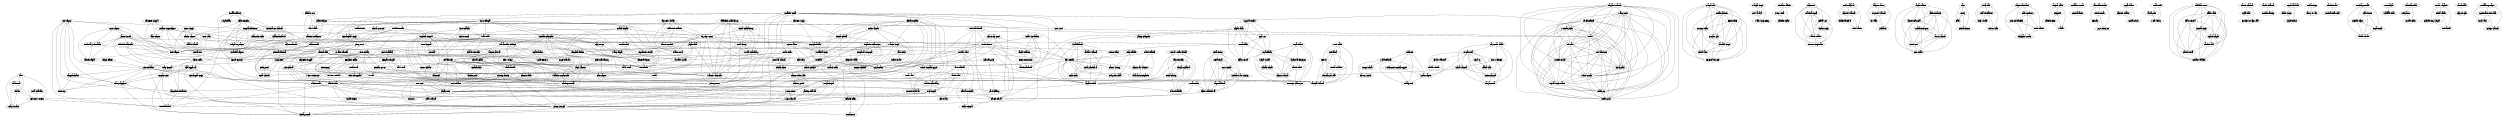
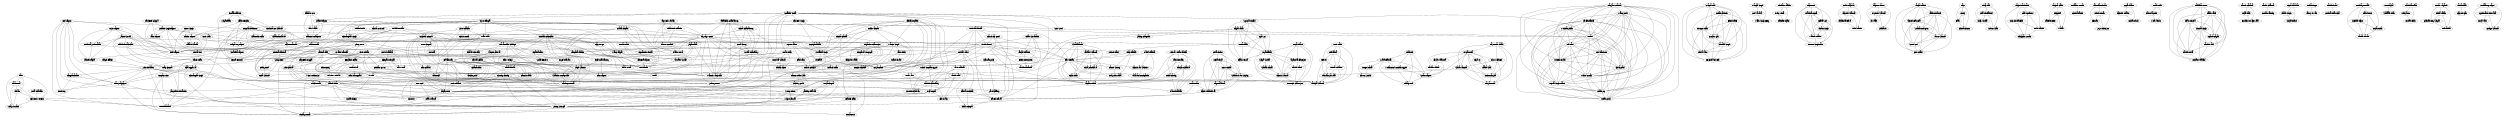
(2152, 13) -> (2152, 13)
(426, 68) -> (426, 68)
